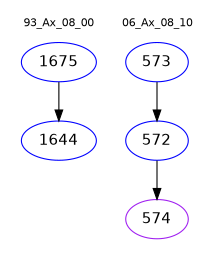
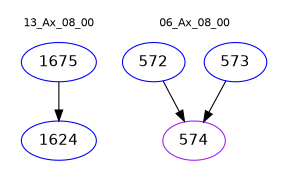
(59, 23) -> (59, 23)
(158, 23) -> (195, 23)
(157, 96) -> (217, 97)
(59, 141) -> (59, 141)
